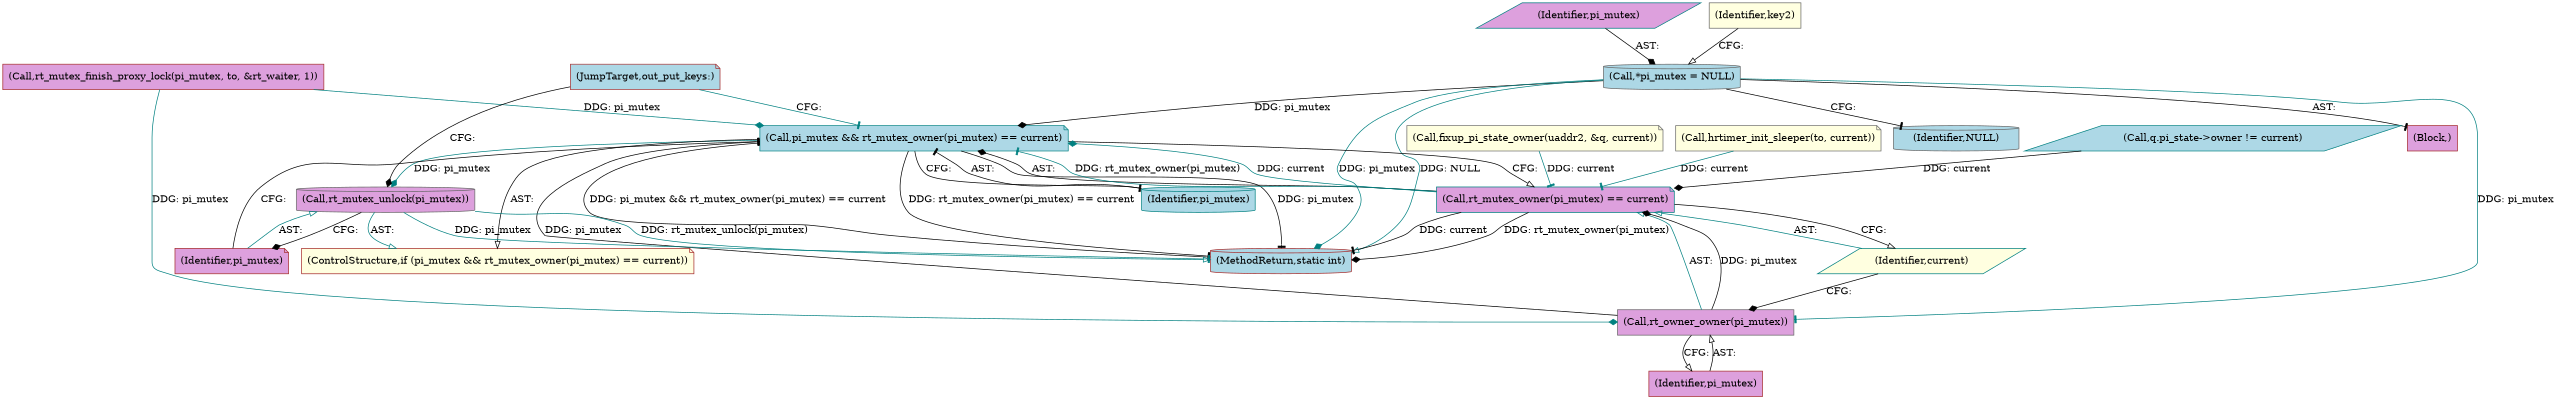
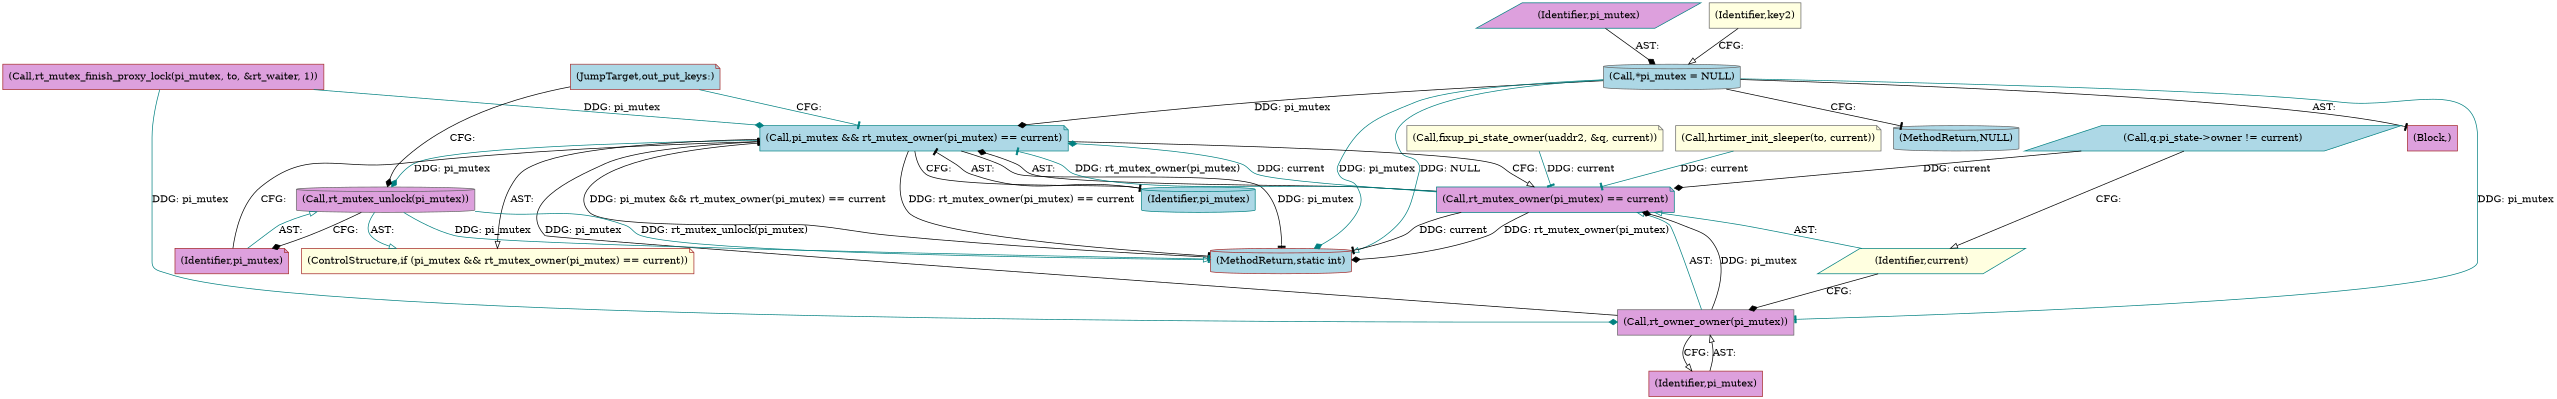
(1956, 138) -> (1956, 138)
(1783, 217) -> (2071, 198)
